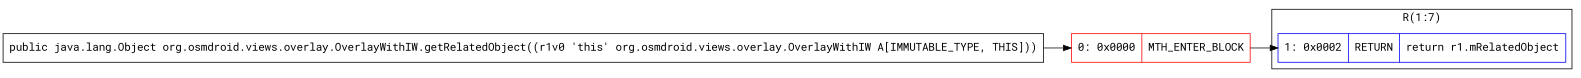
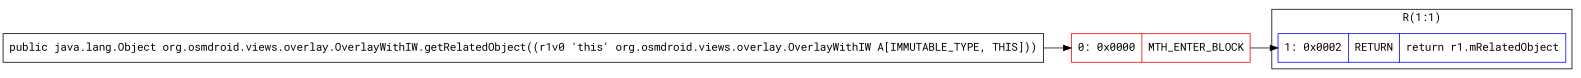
(1422, 18) -> (1422, 18)
